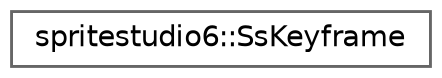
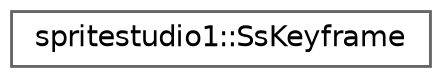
(221, 39) -> (221, 39)
